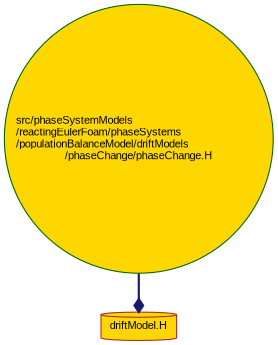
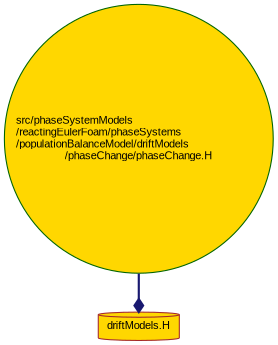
(139, 326) -> (139, 326)
